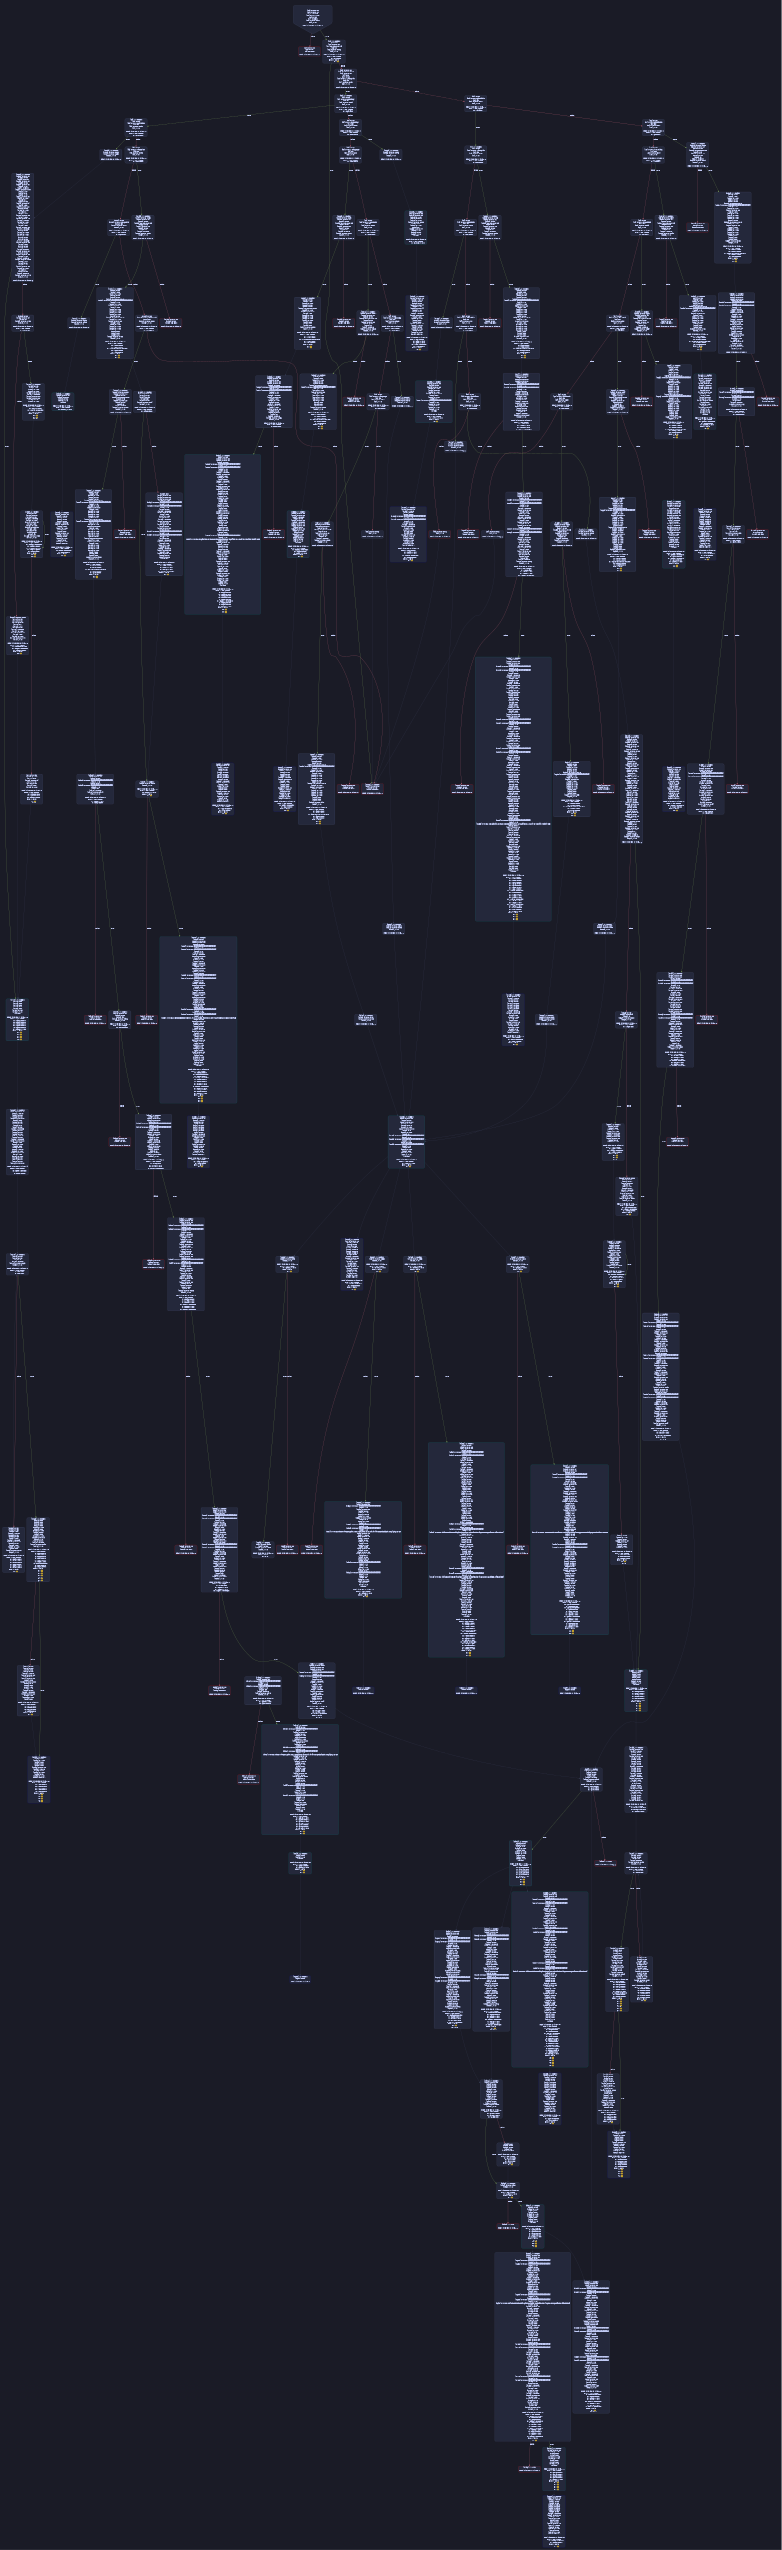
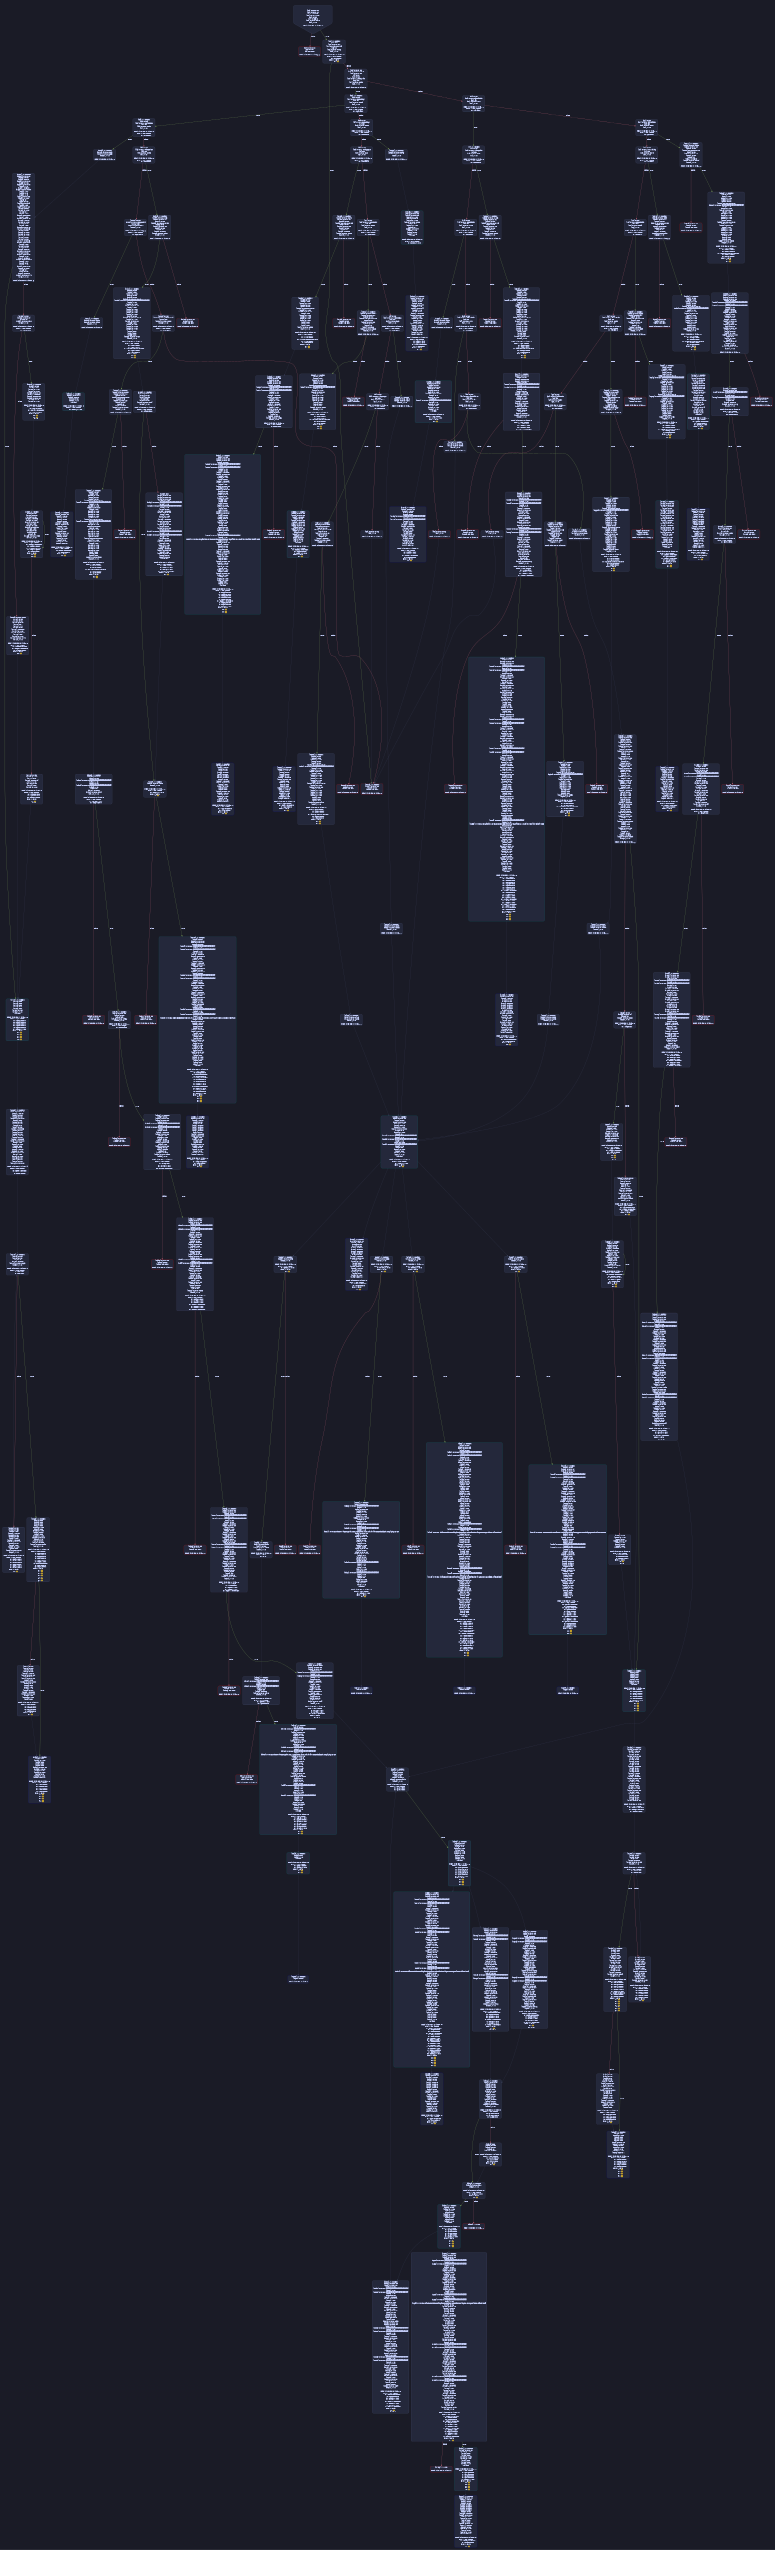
(605, 1863) -> none
